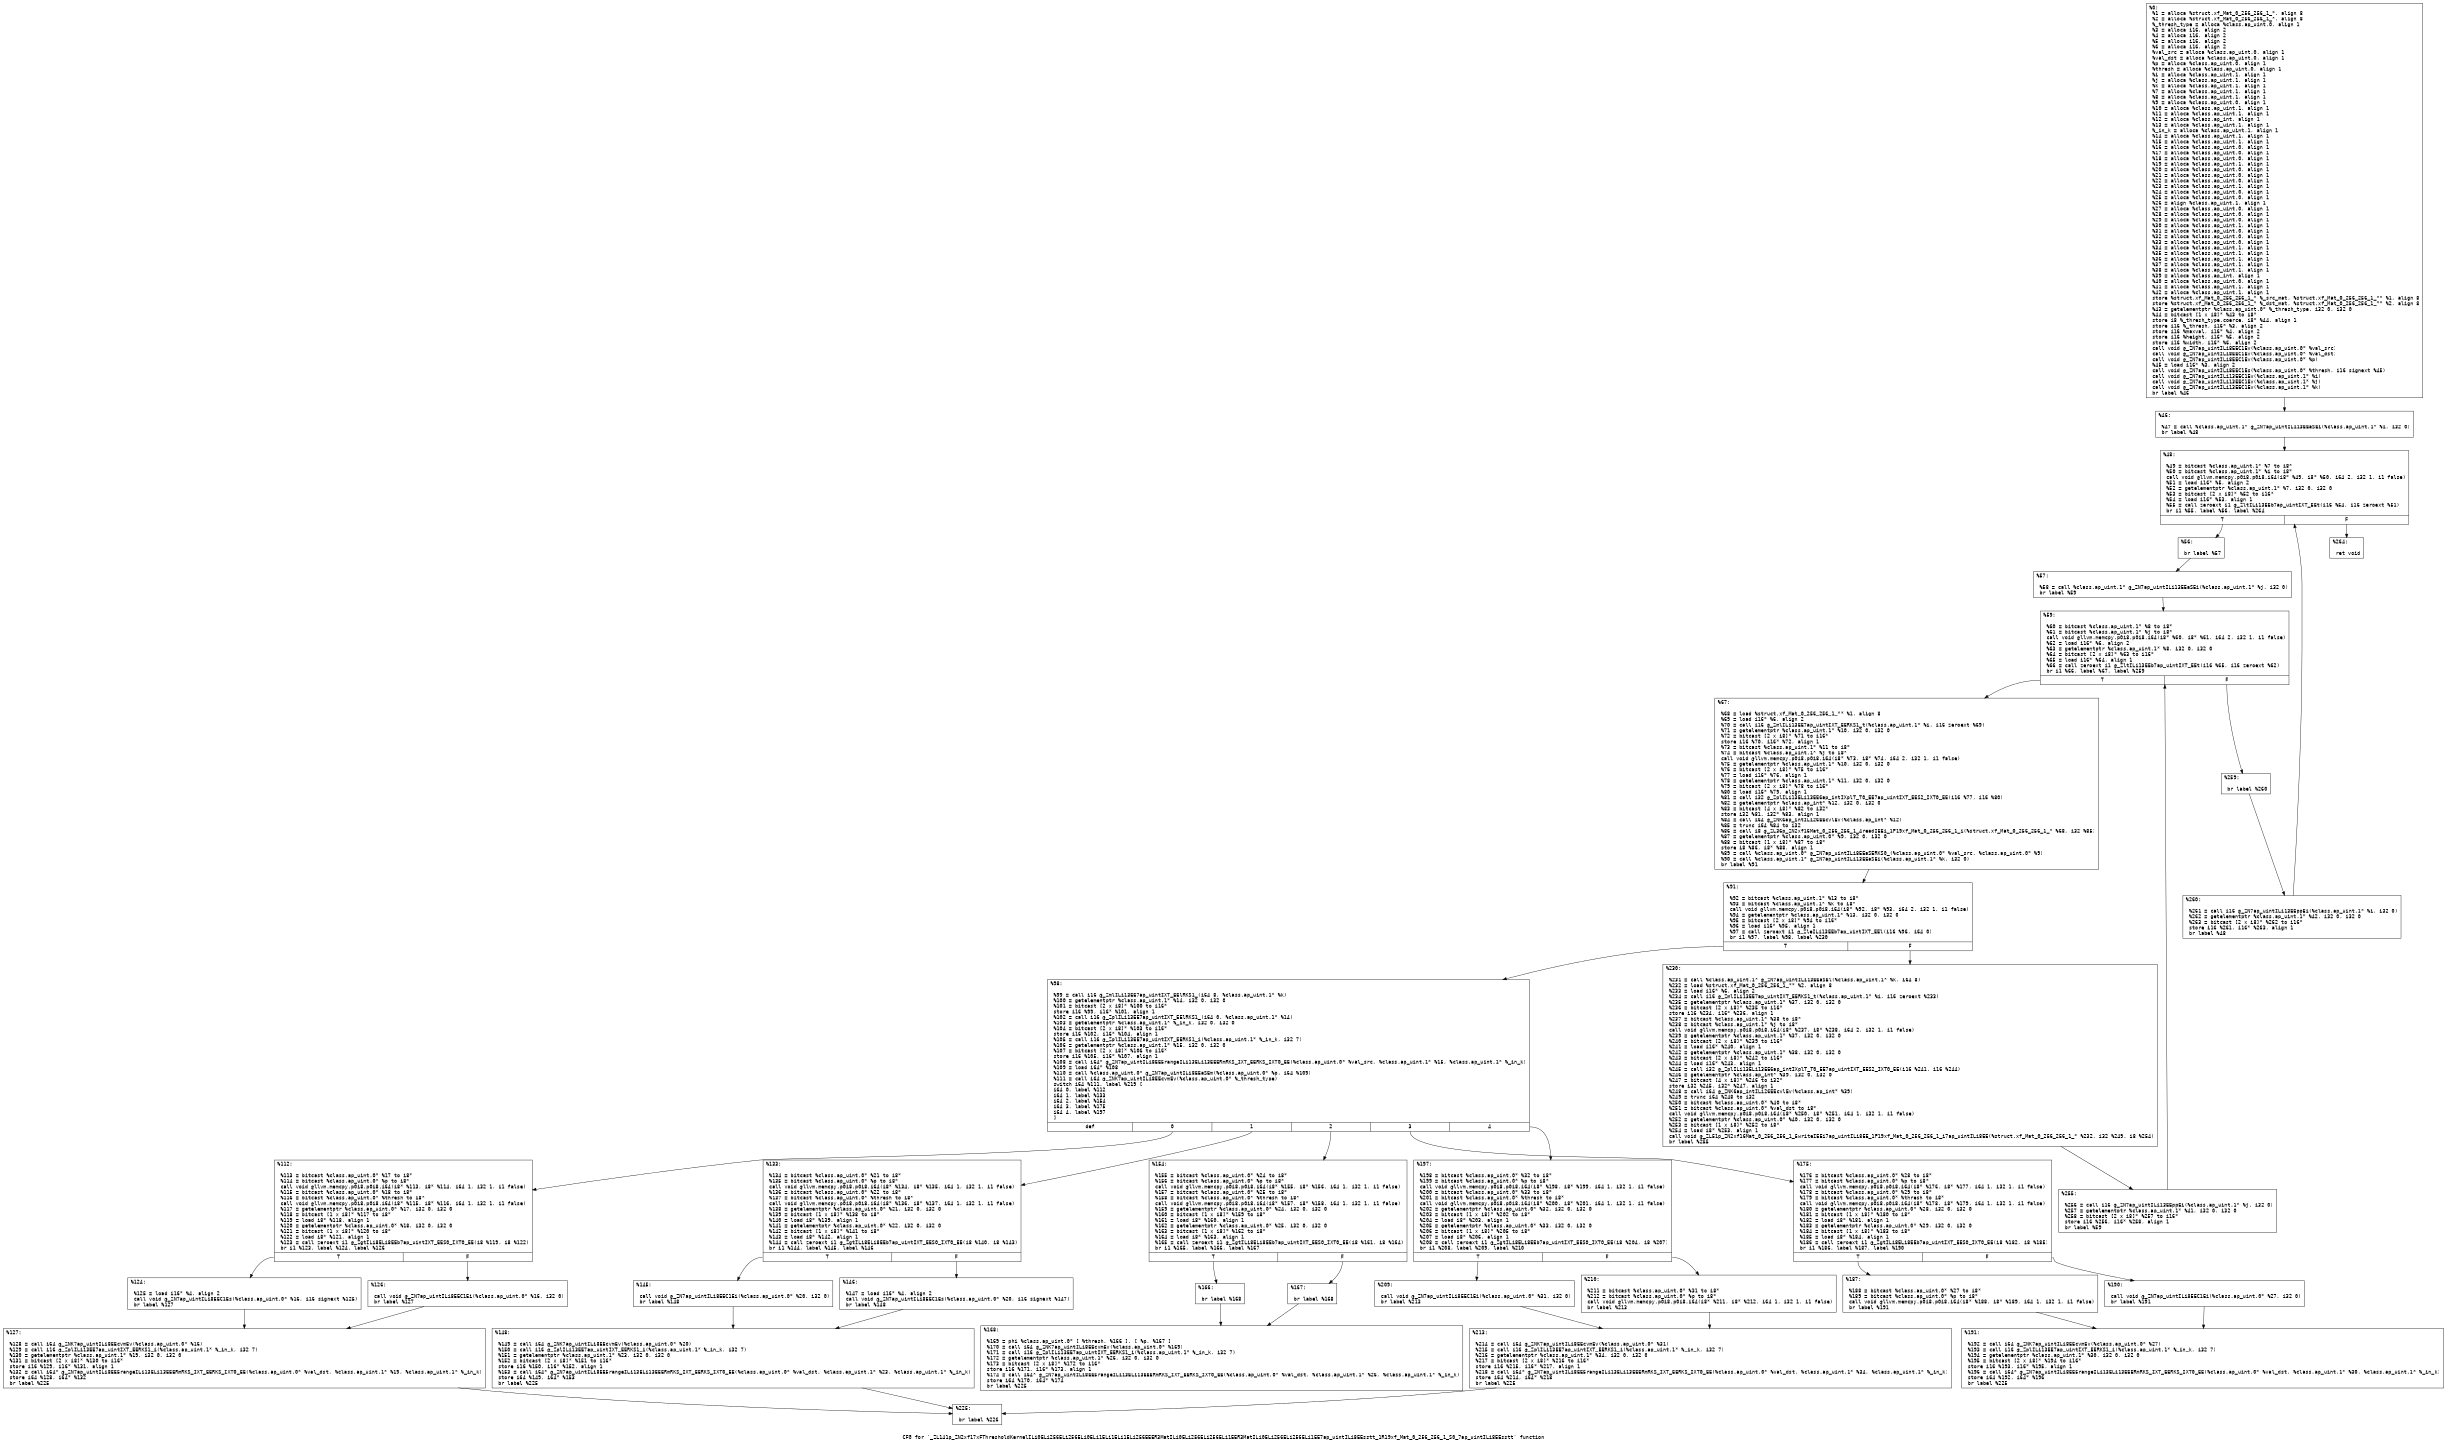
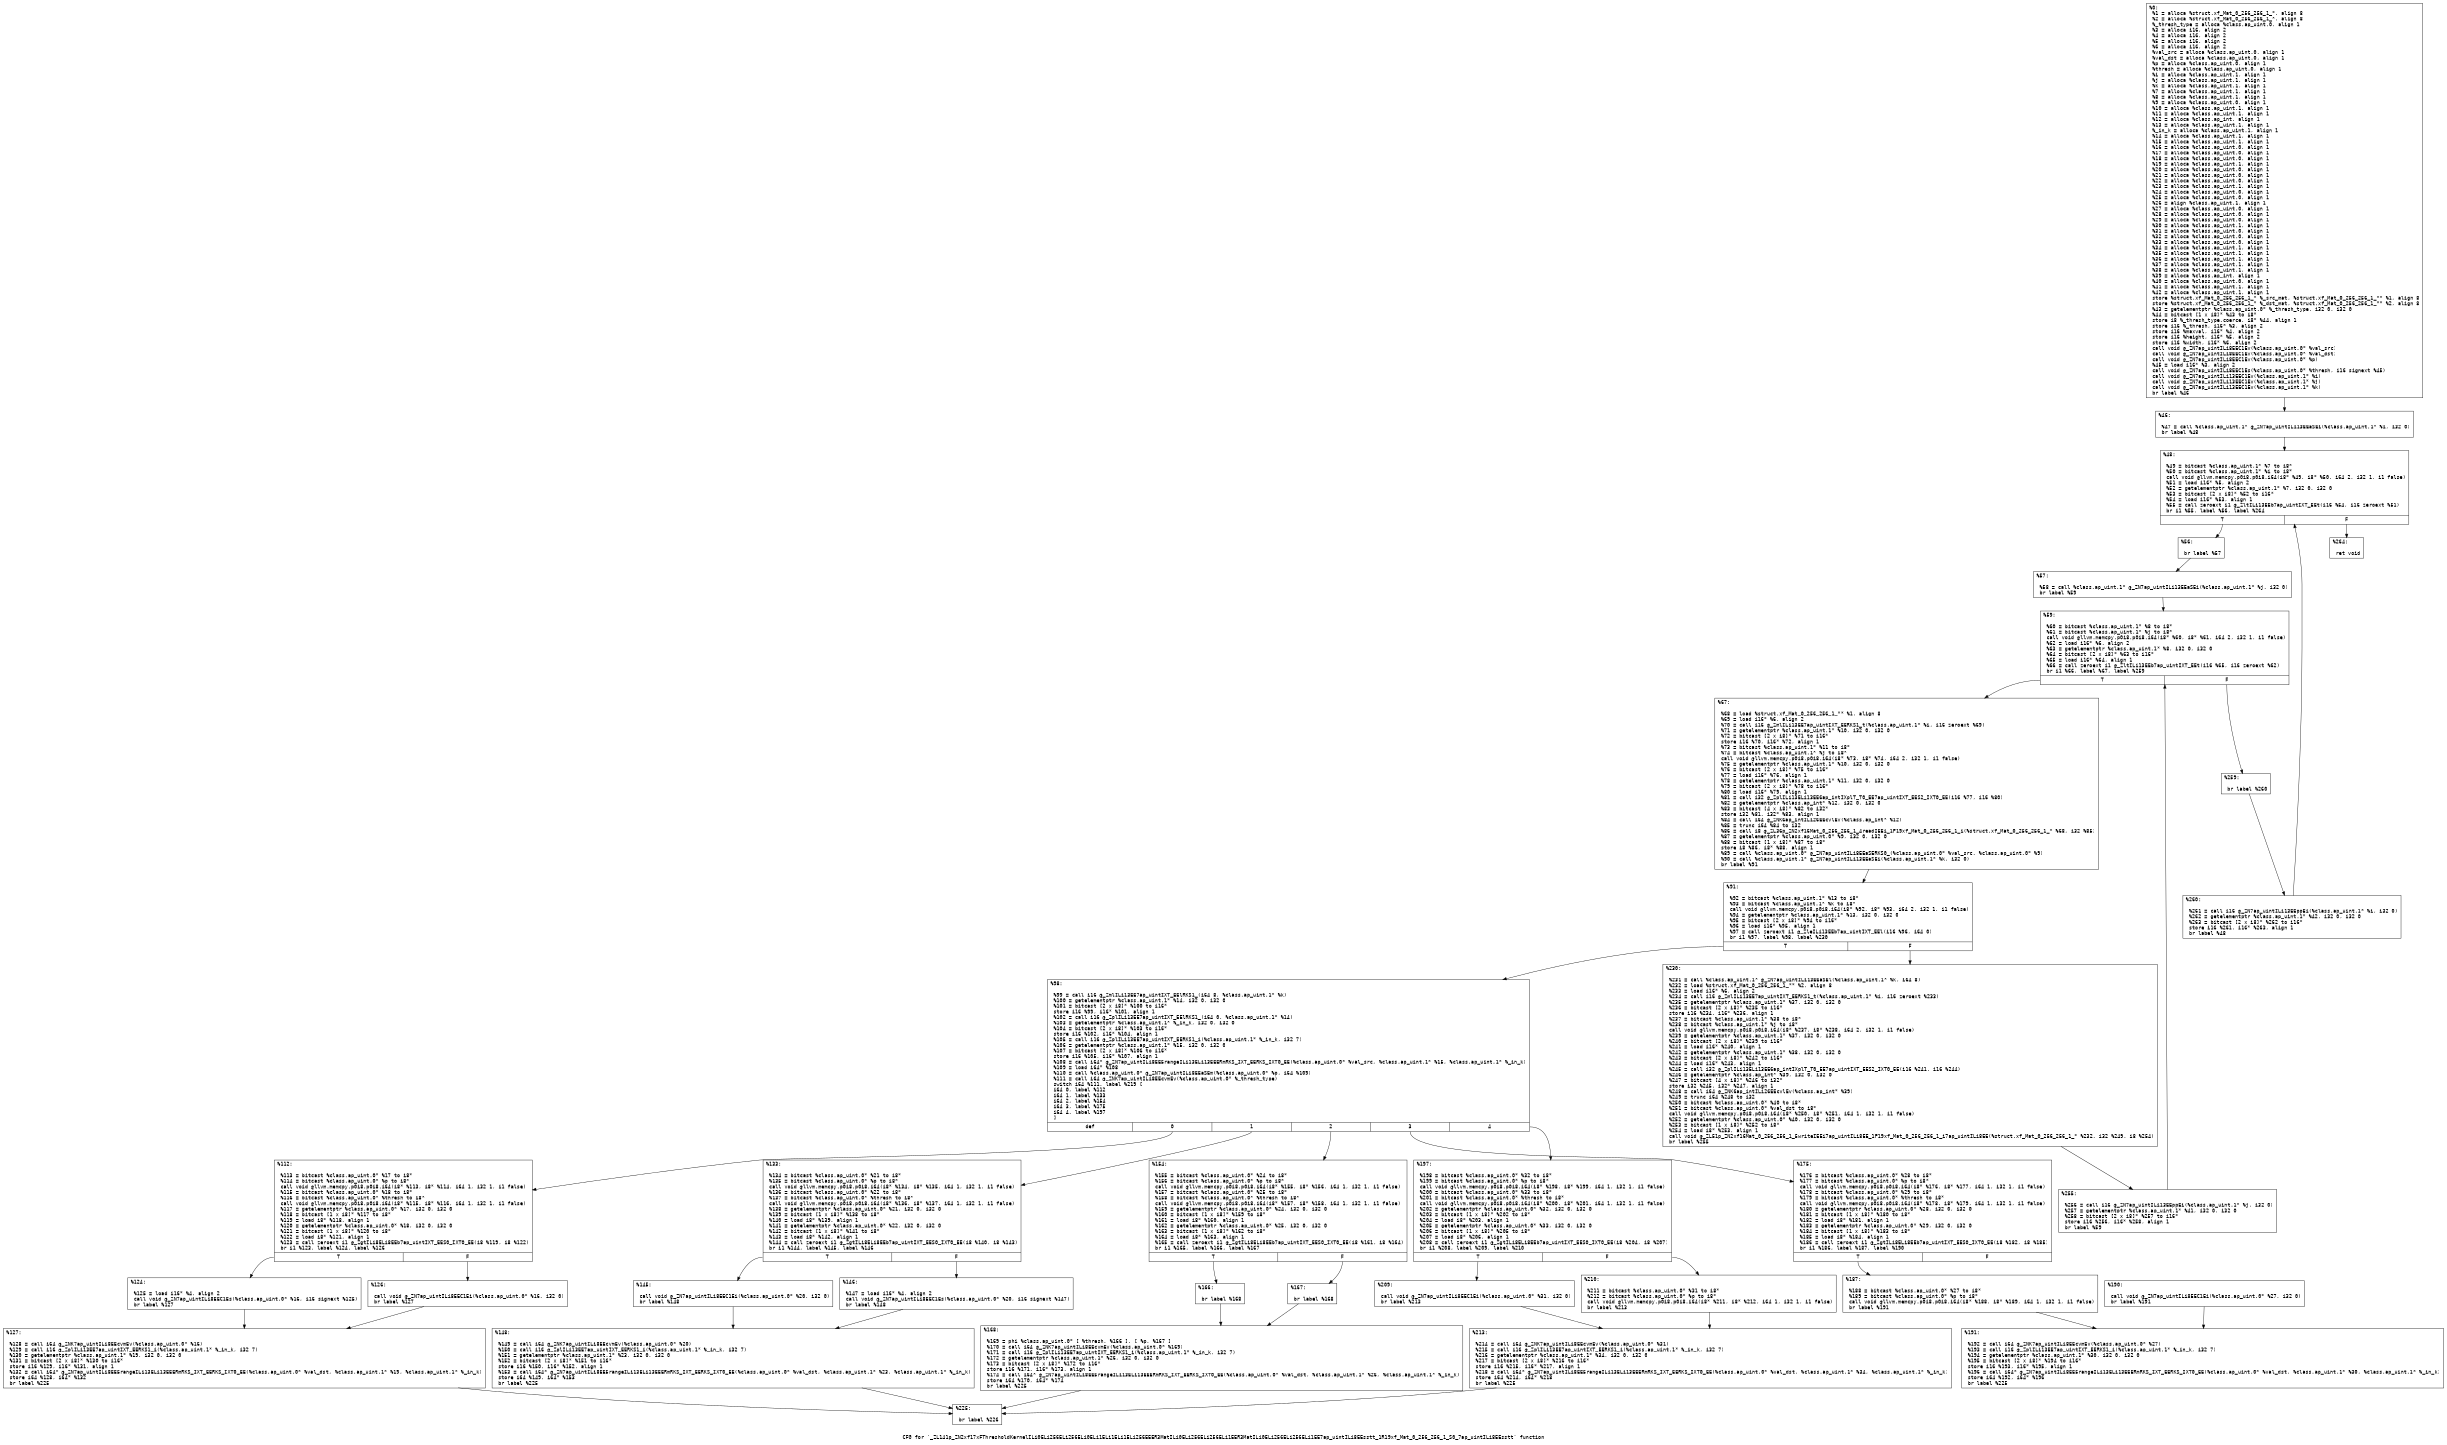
(2090, 1272) -> none
none -> (1043, 1399)
